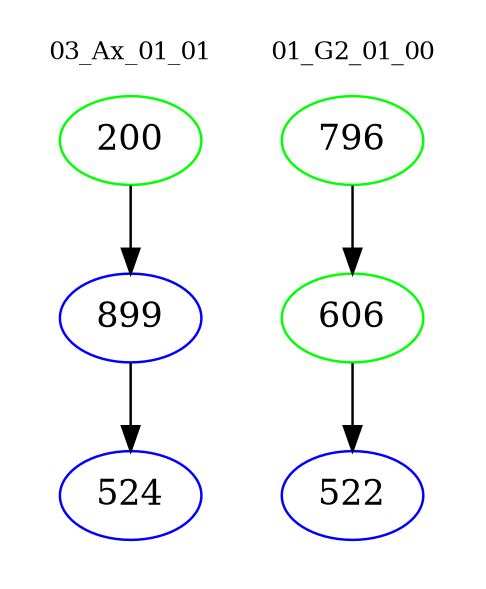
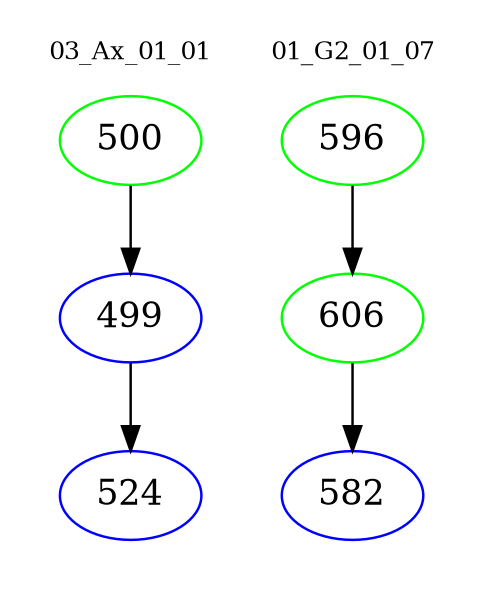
(354, 53) -> (354, 53)
(131, 141) -> (131, 141)
(353, 141) -> (353, 141)
(131, 318) -> (131, 318)
(353, 496) -> (353, 496)
